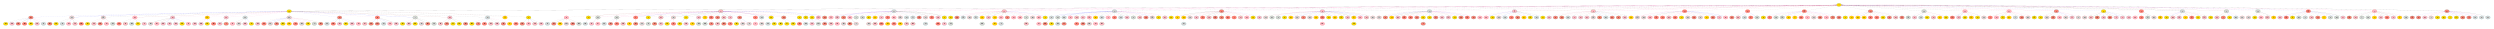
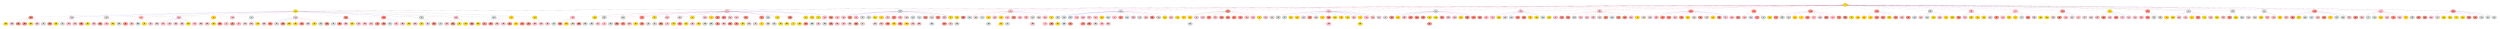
none -> (113, 24)
(755, 24) -> (762, 24)
